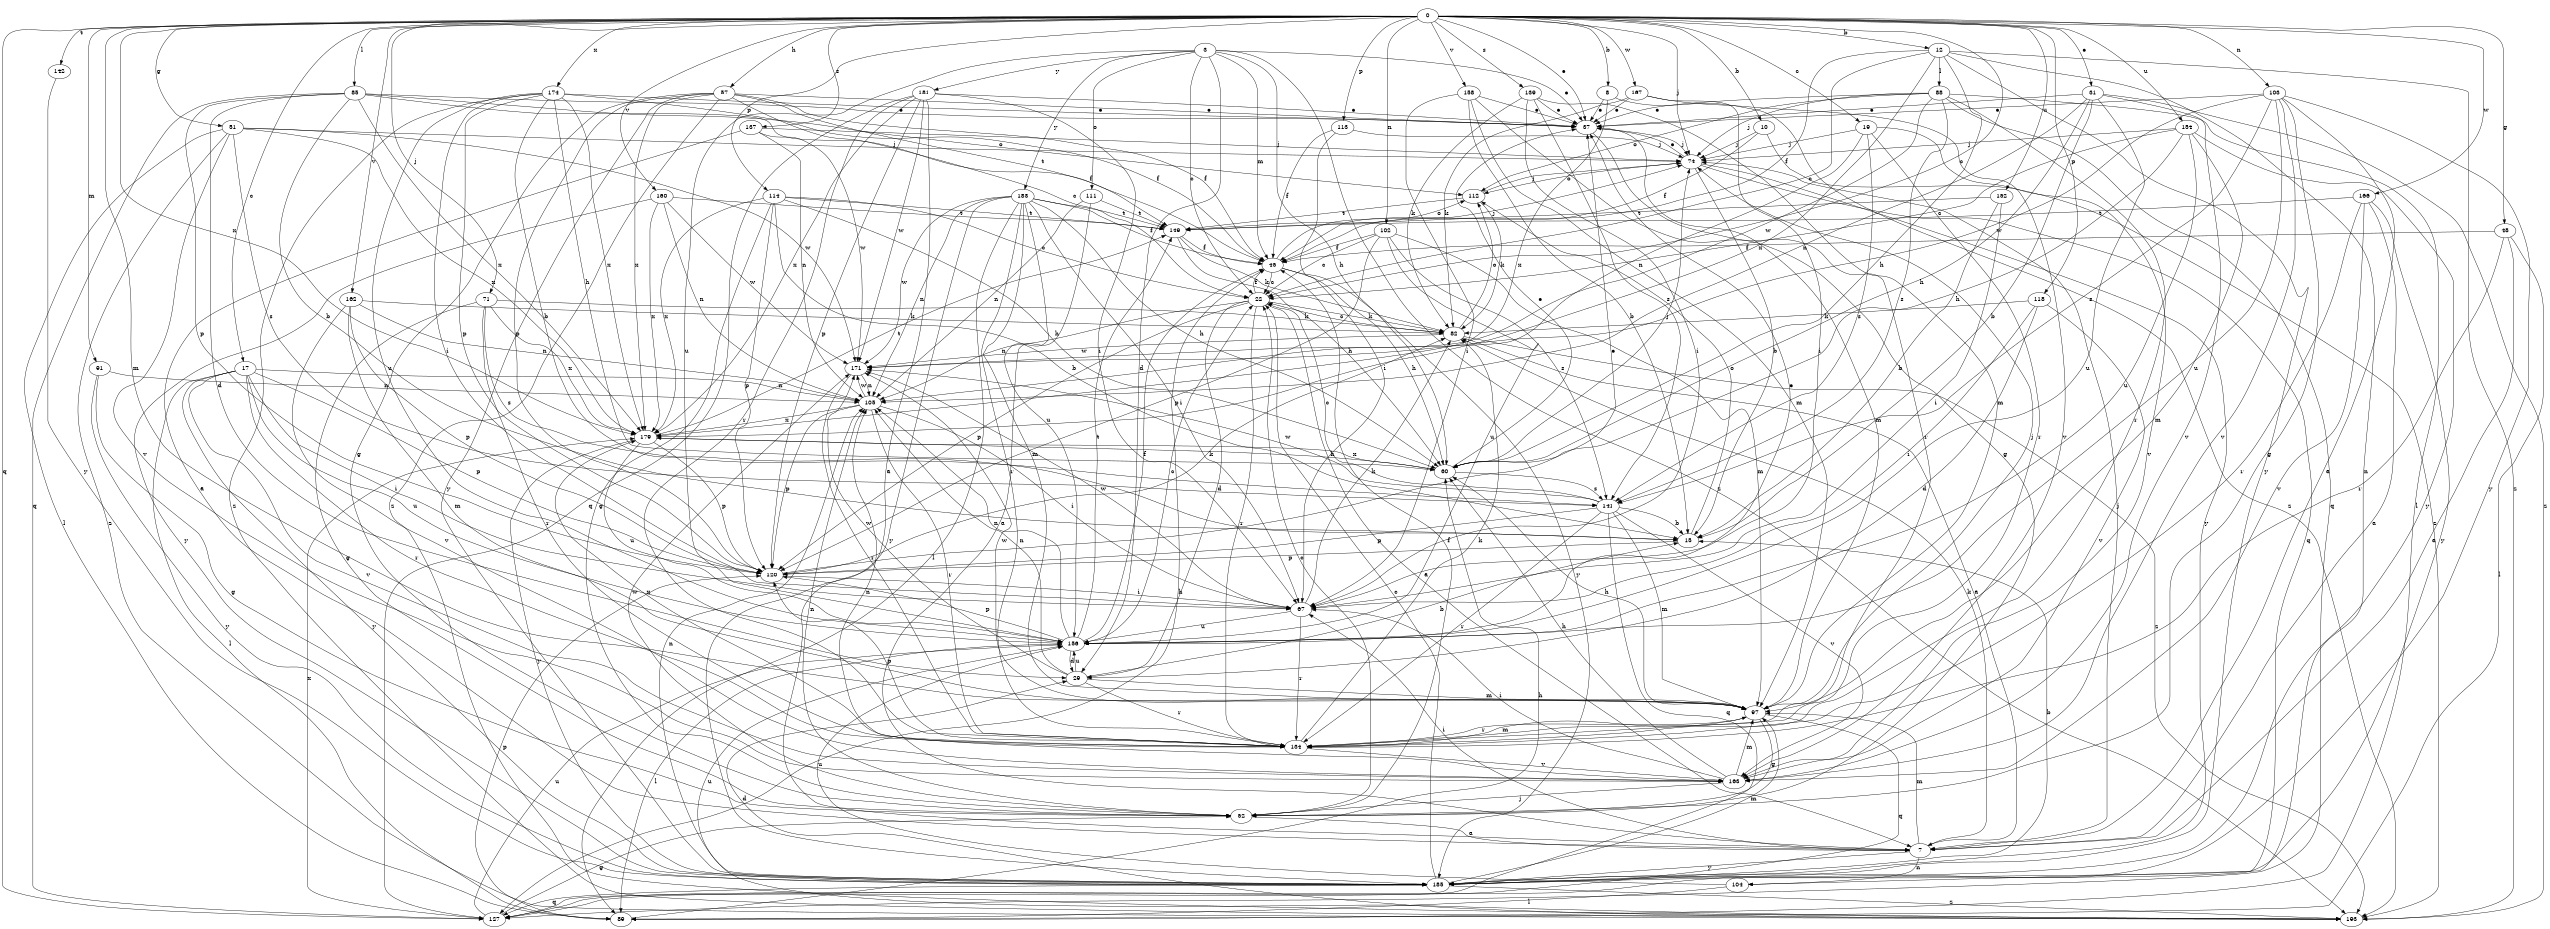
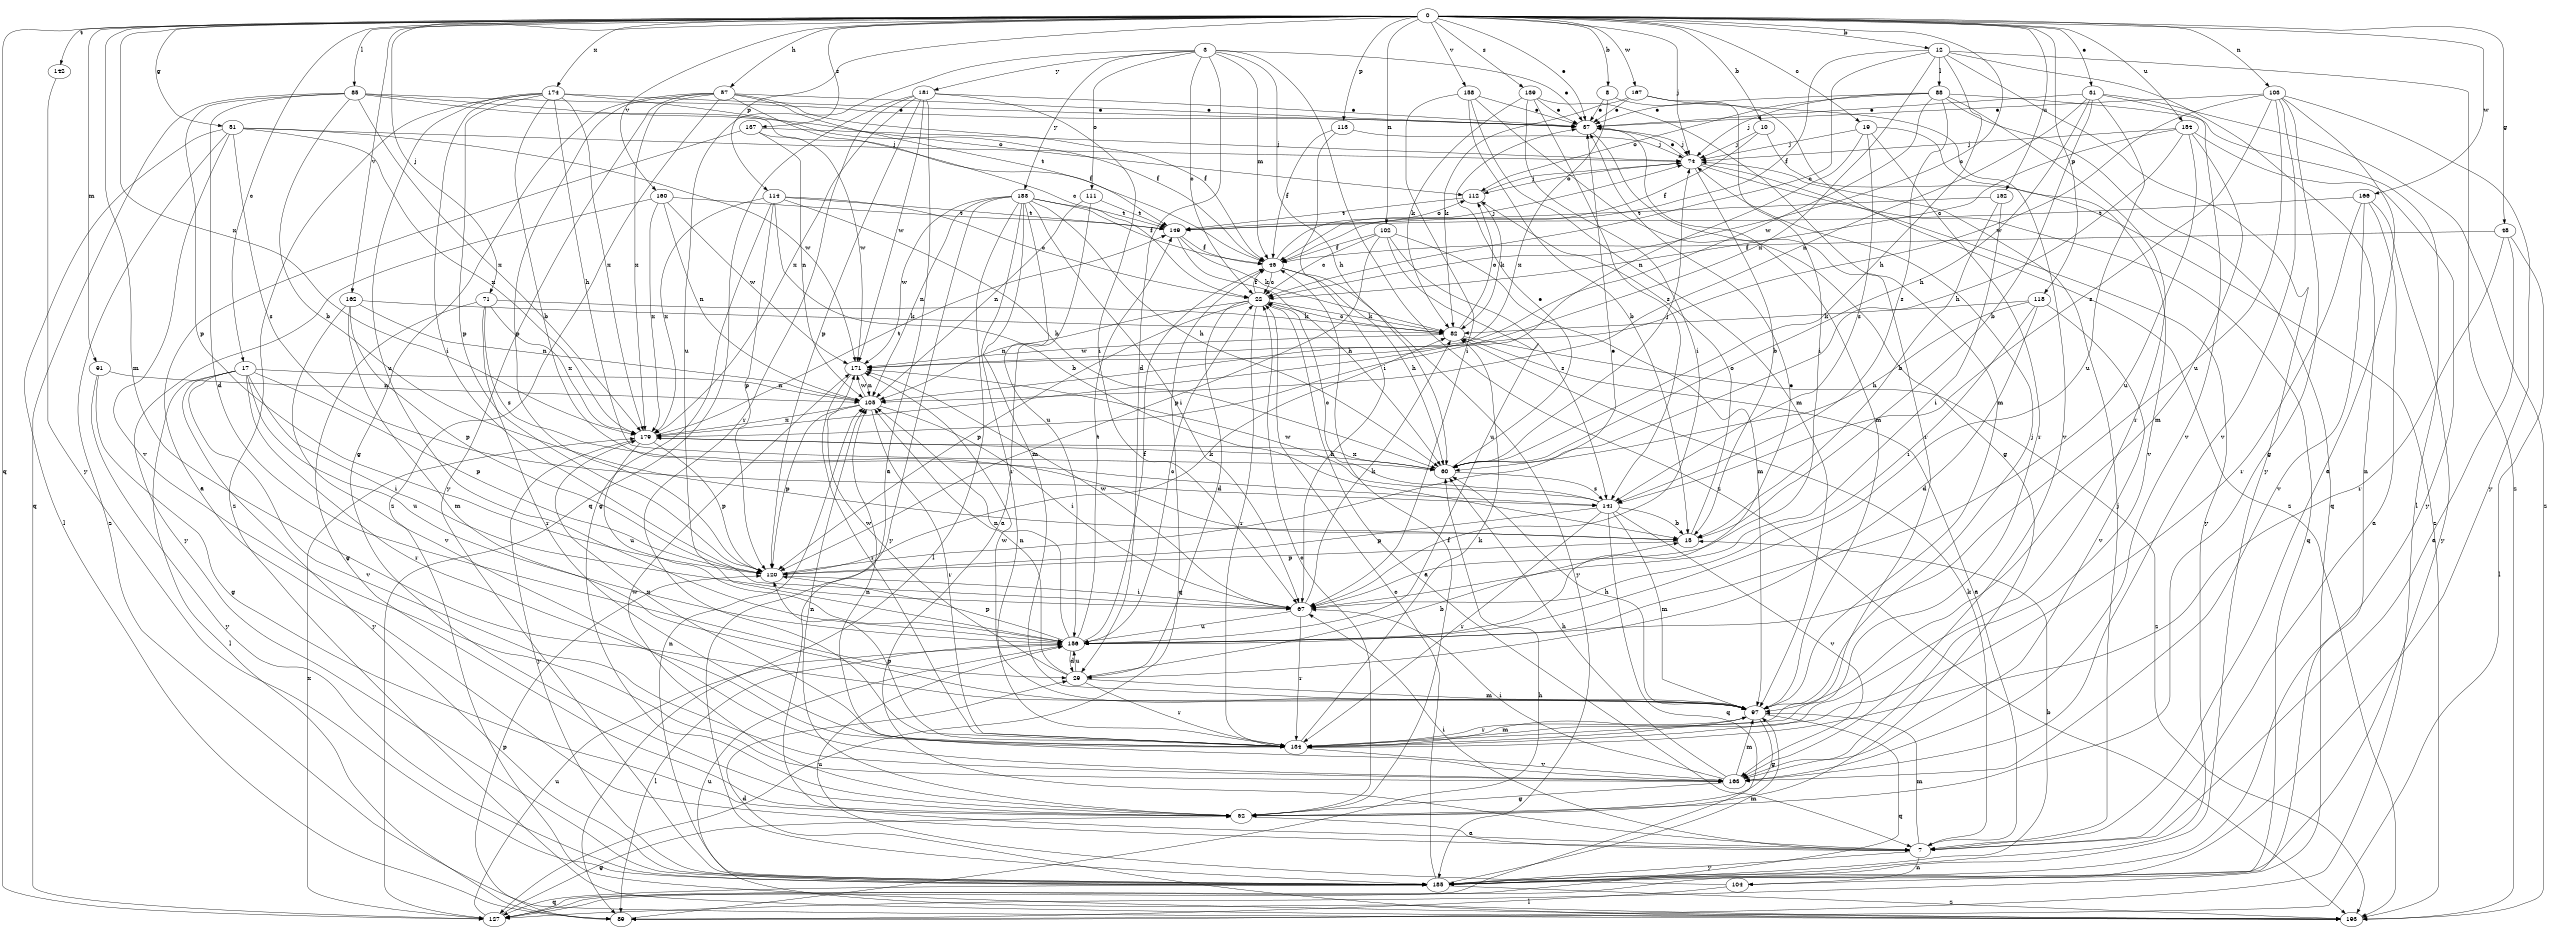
none -> (1756, 421)
(1180, 592) -> (1180, 592)
(1520, 799) -> (1520, 799)
